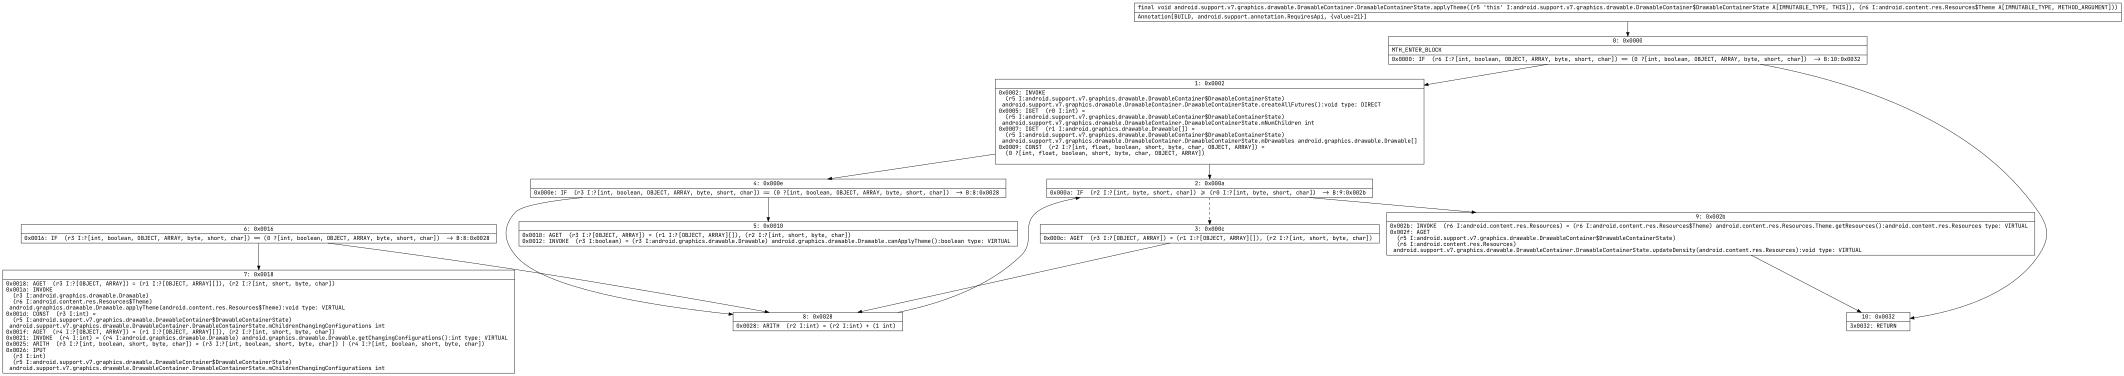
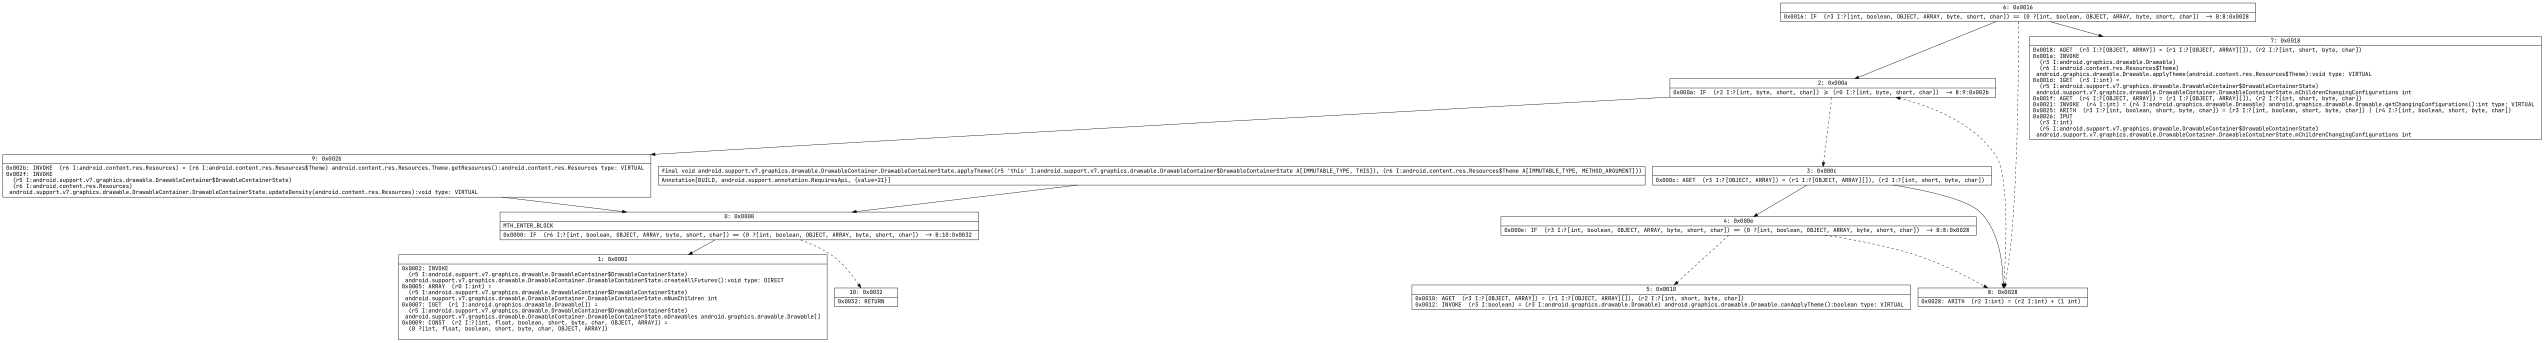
(1044, 111) -> (448, 287)
(1994, 163) -> (834, 257)
(914, 166) -> (1782, 200)
(1210, 170) -> (1927, 49)
(768, 207) -> (1703, 259)
(1413, 232) -> (33, 174)
(1003, 271) -> (2000, 165)
(558, 276) -> (2016, 153)
(561, 282) -> (1907, 252)
(1804, 283) -> (562, 204)
(53, 314) -> (2078, 80)
(1878, 326) -> (866, 302)
